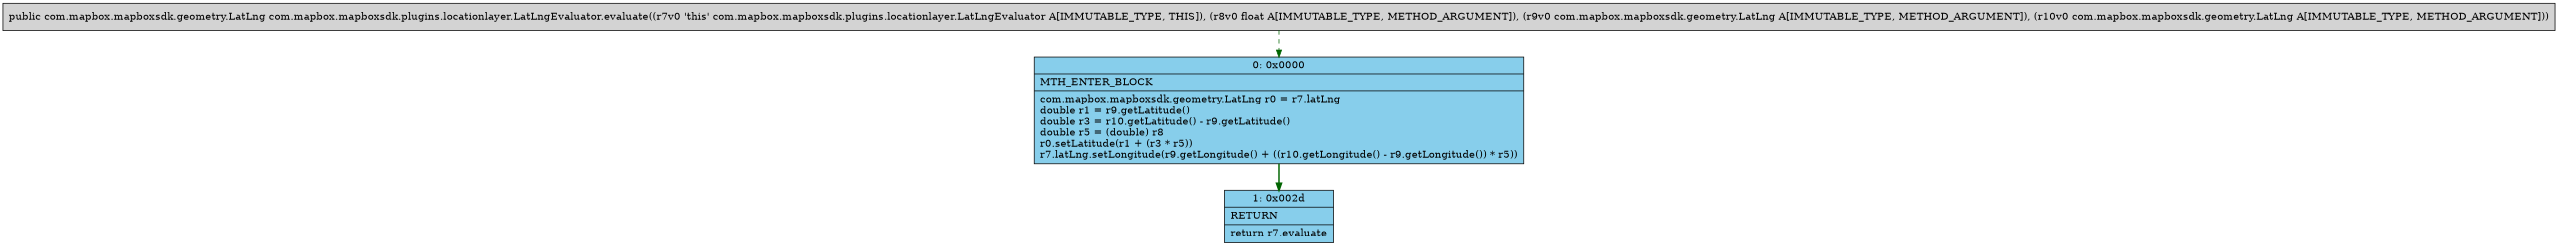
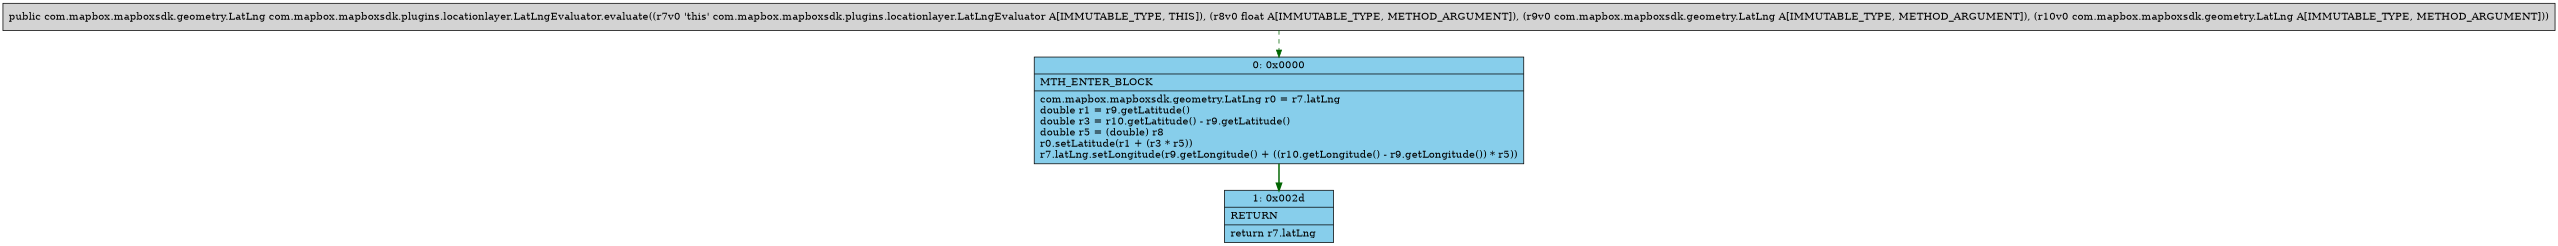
(1279, 233) -> (1273, 233)
